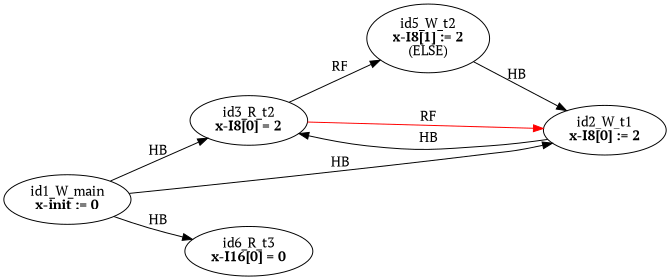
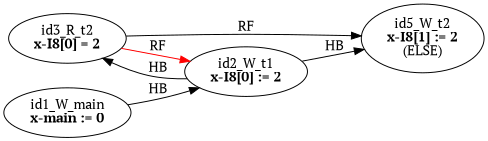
(516, 84) -> (328, 56)
(154, 162) -> none
(67, 205) -> (67, 118)
(249, 251) -> none
